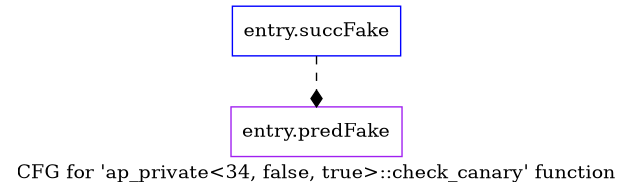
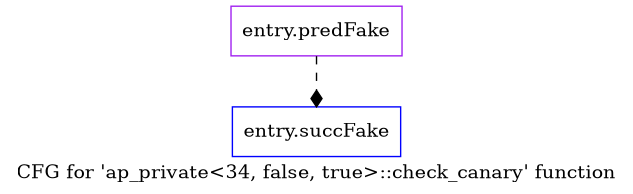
(317, 73) -> (317, 73)
